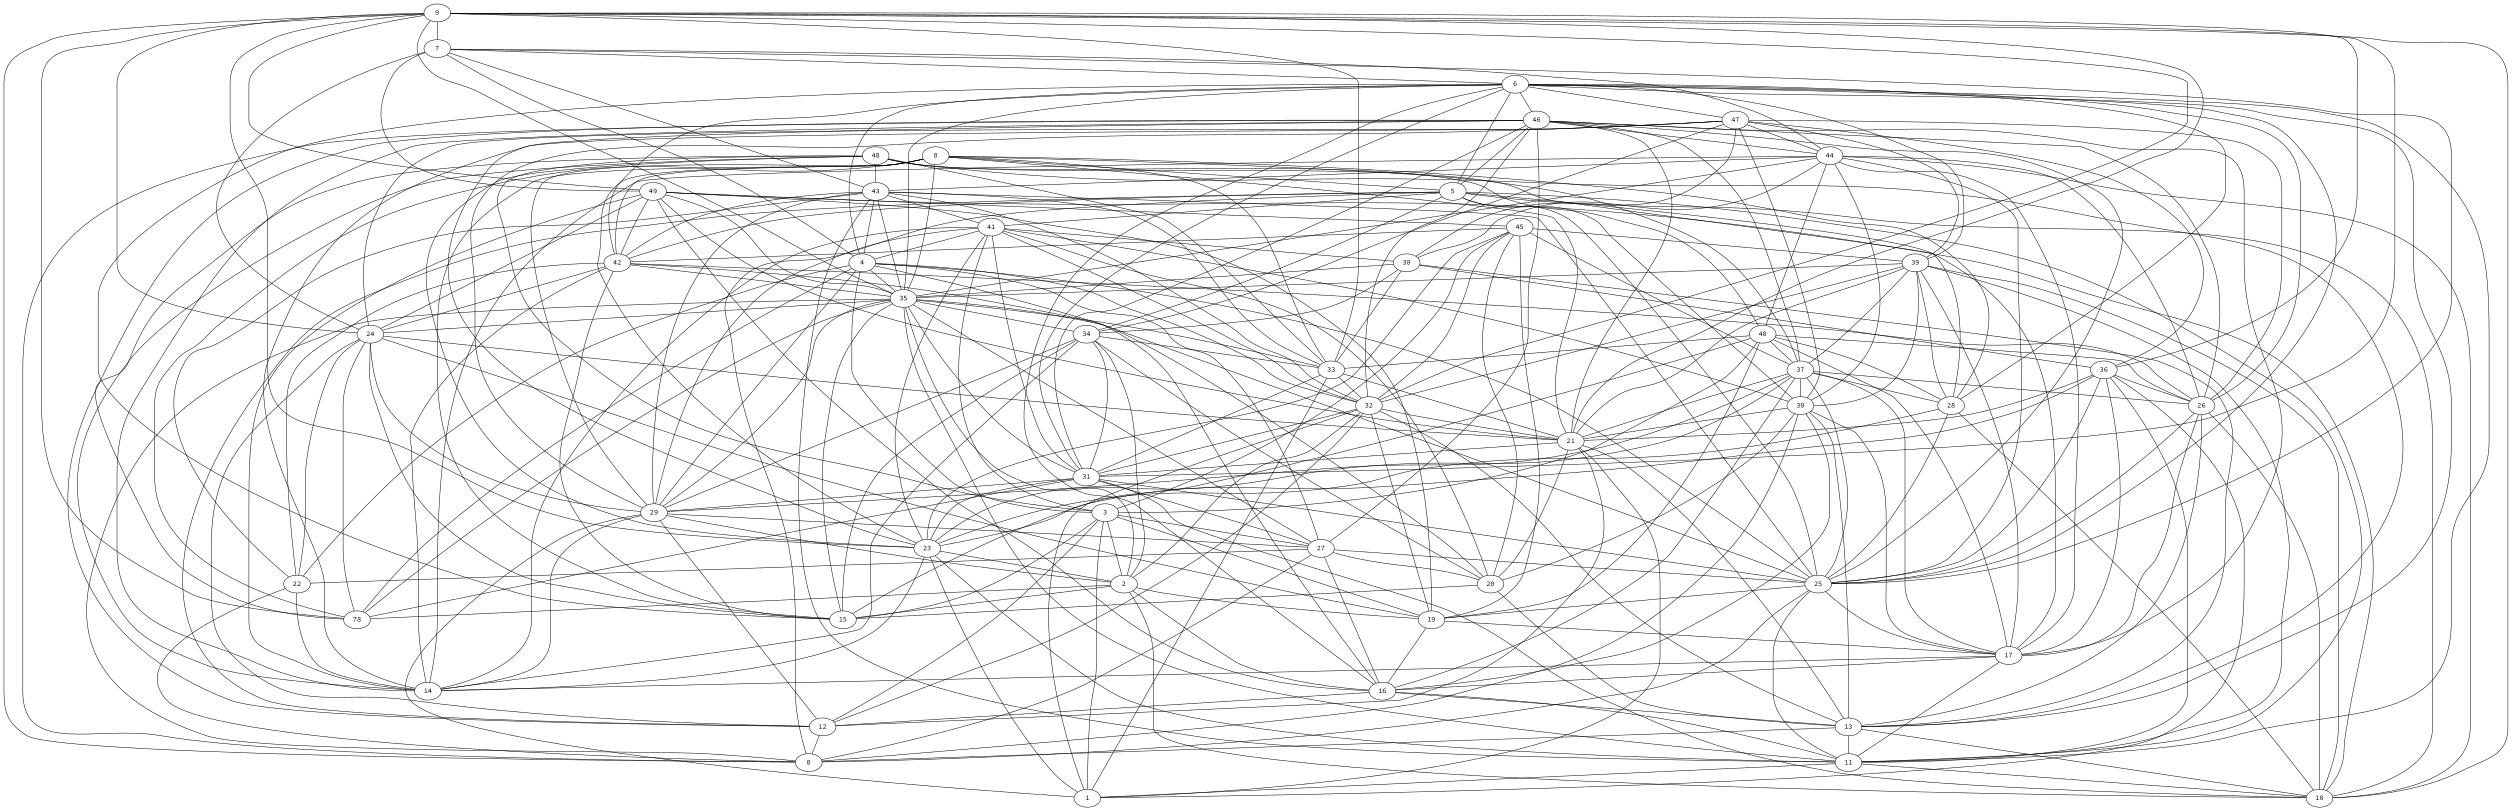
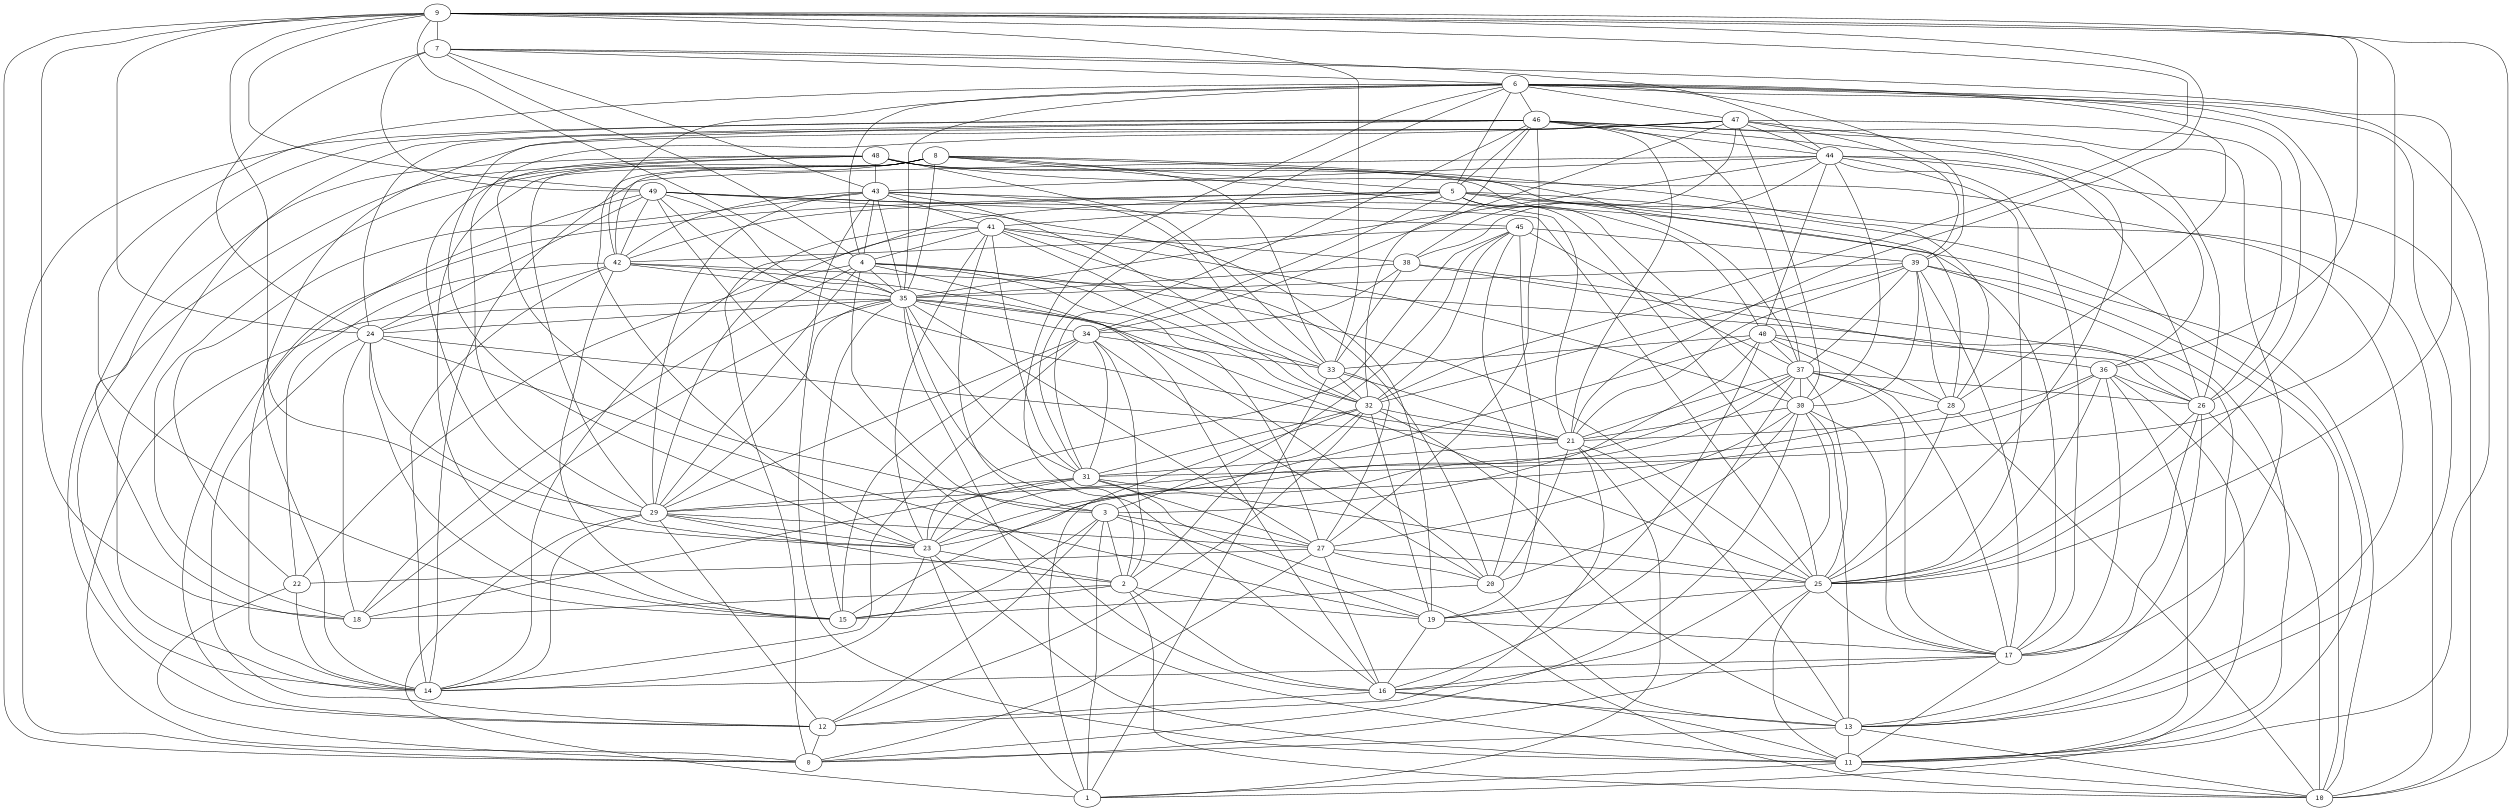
(1198, 428) -> (1376, 448)
(308, 450) -> none
none -> (1569, 499)
none -> (778, 529)
(357, 620) -> (357, 620)
